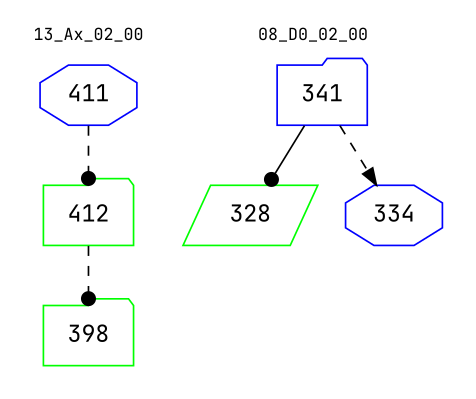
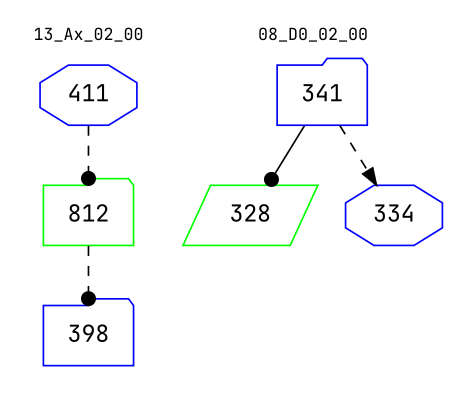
(88, 215) -> (88, 215)
(88, 336) -> (88, 336)
